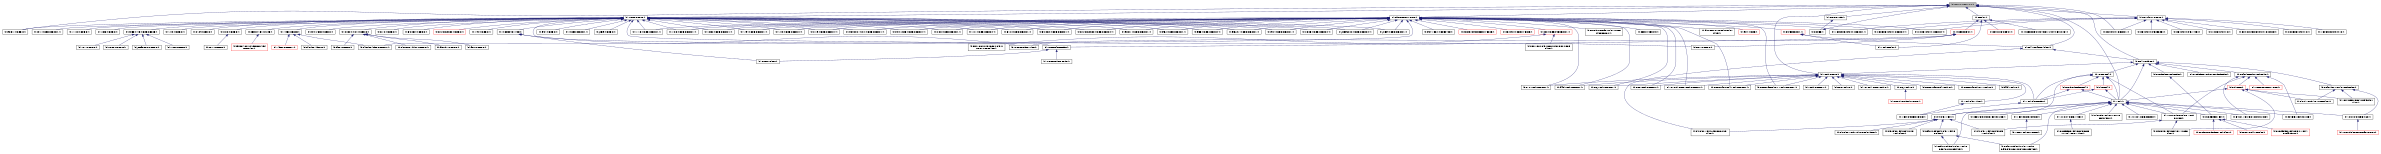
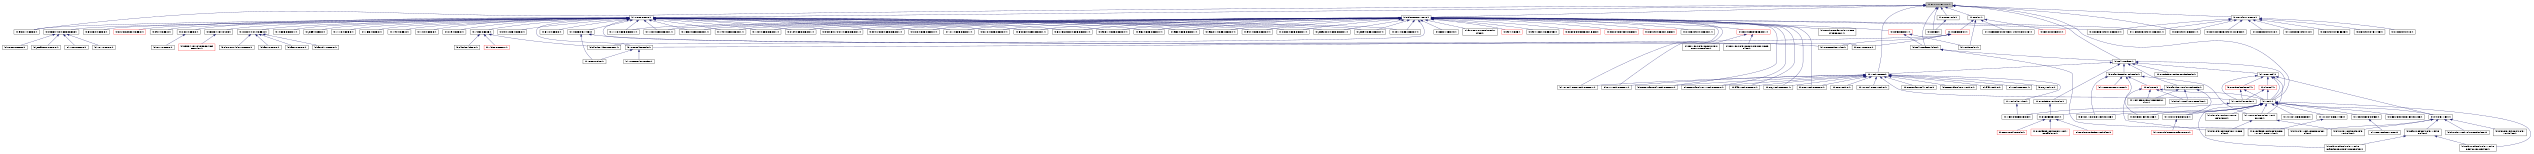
(1887, 16) -> (1934, 19)
(2027, 22) -> none
none -> (1410, 26)
(1906, 96) -> (1523, 22)
